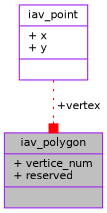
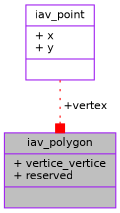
(53, 164) -> (60, 164)
